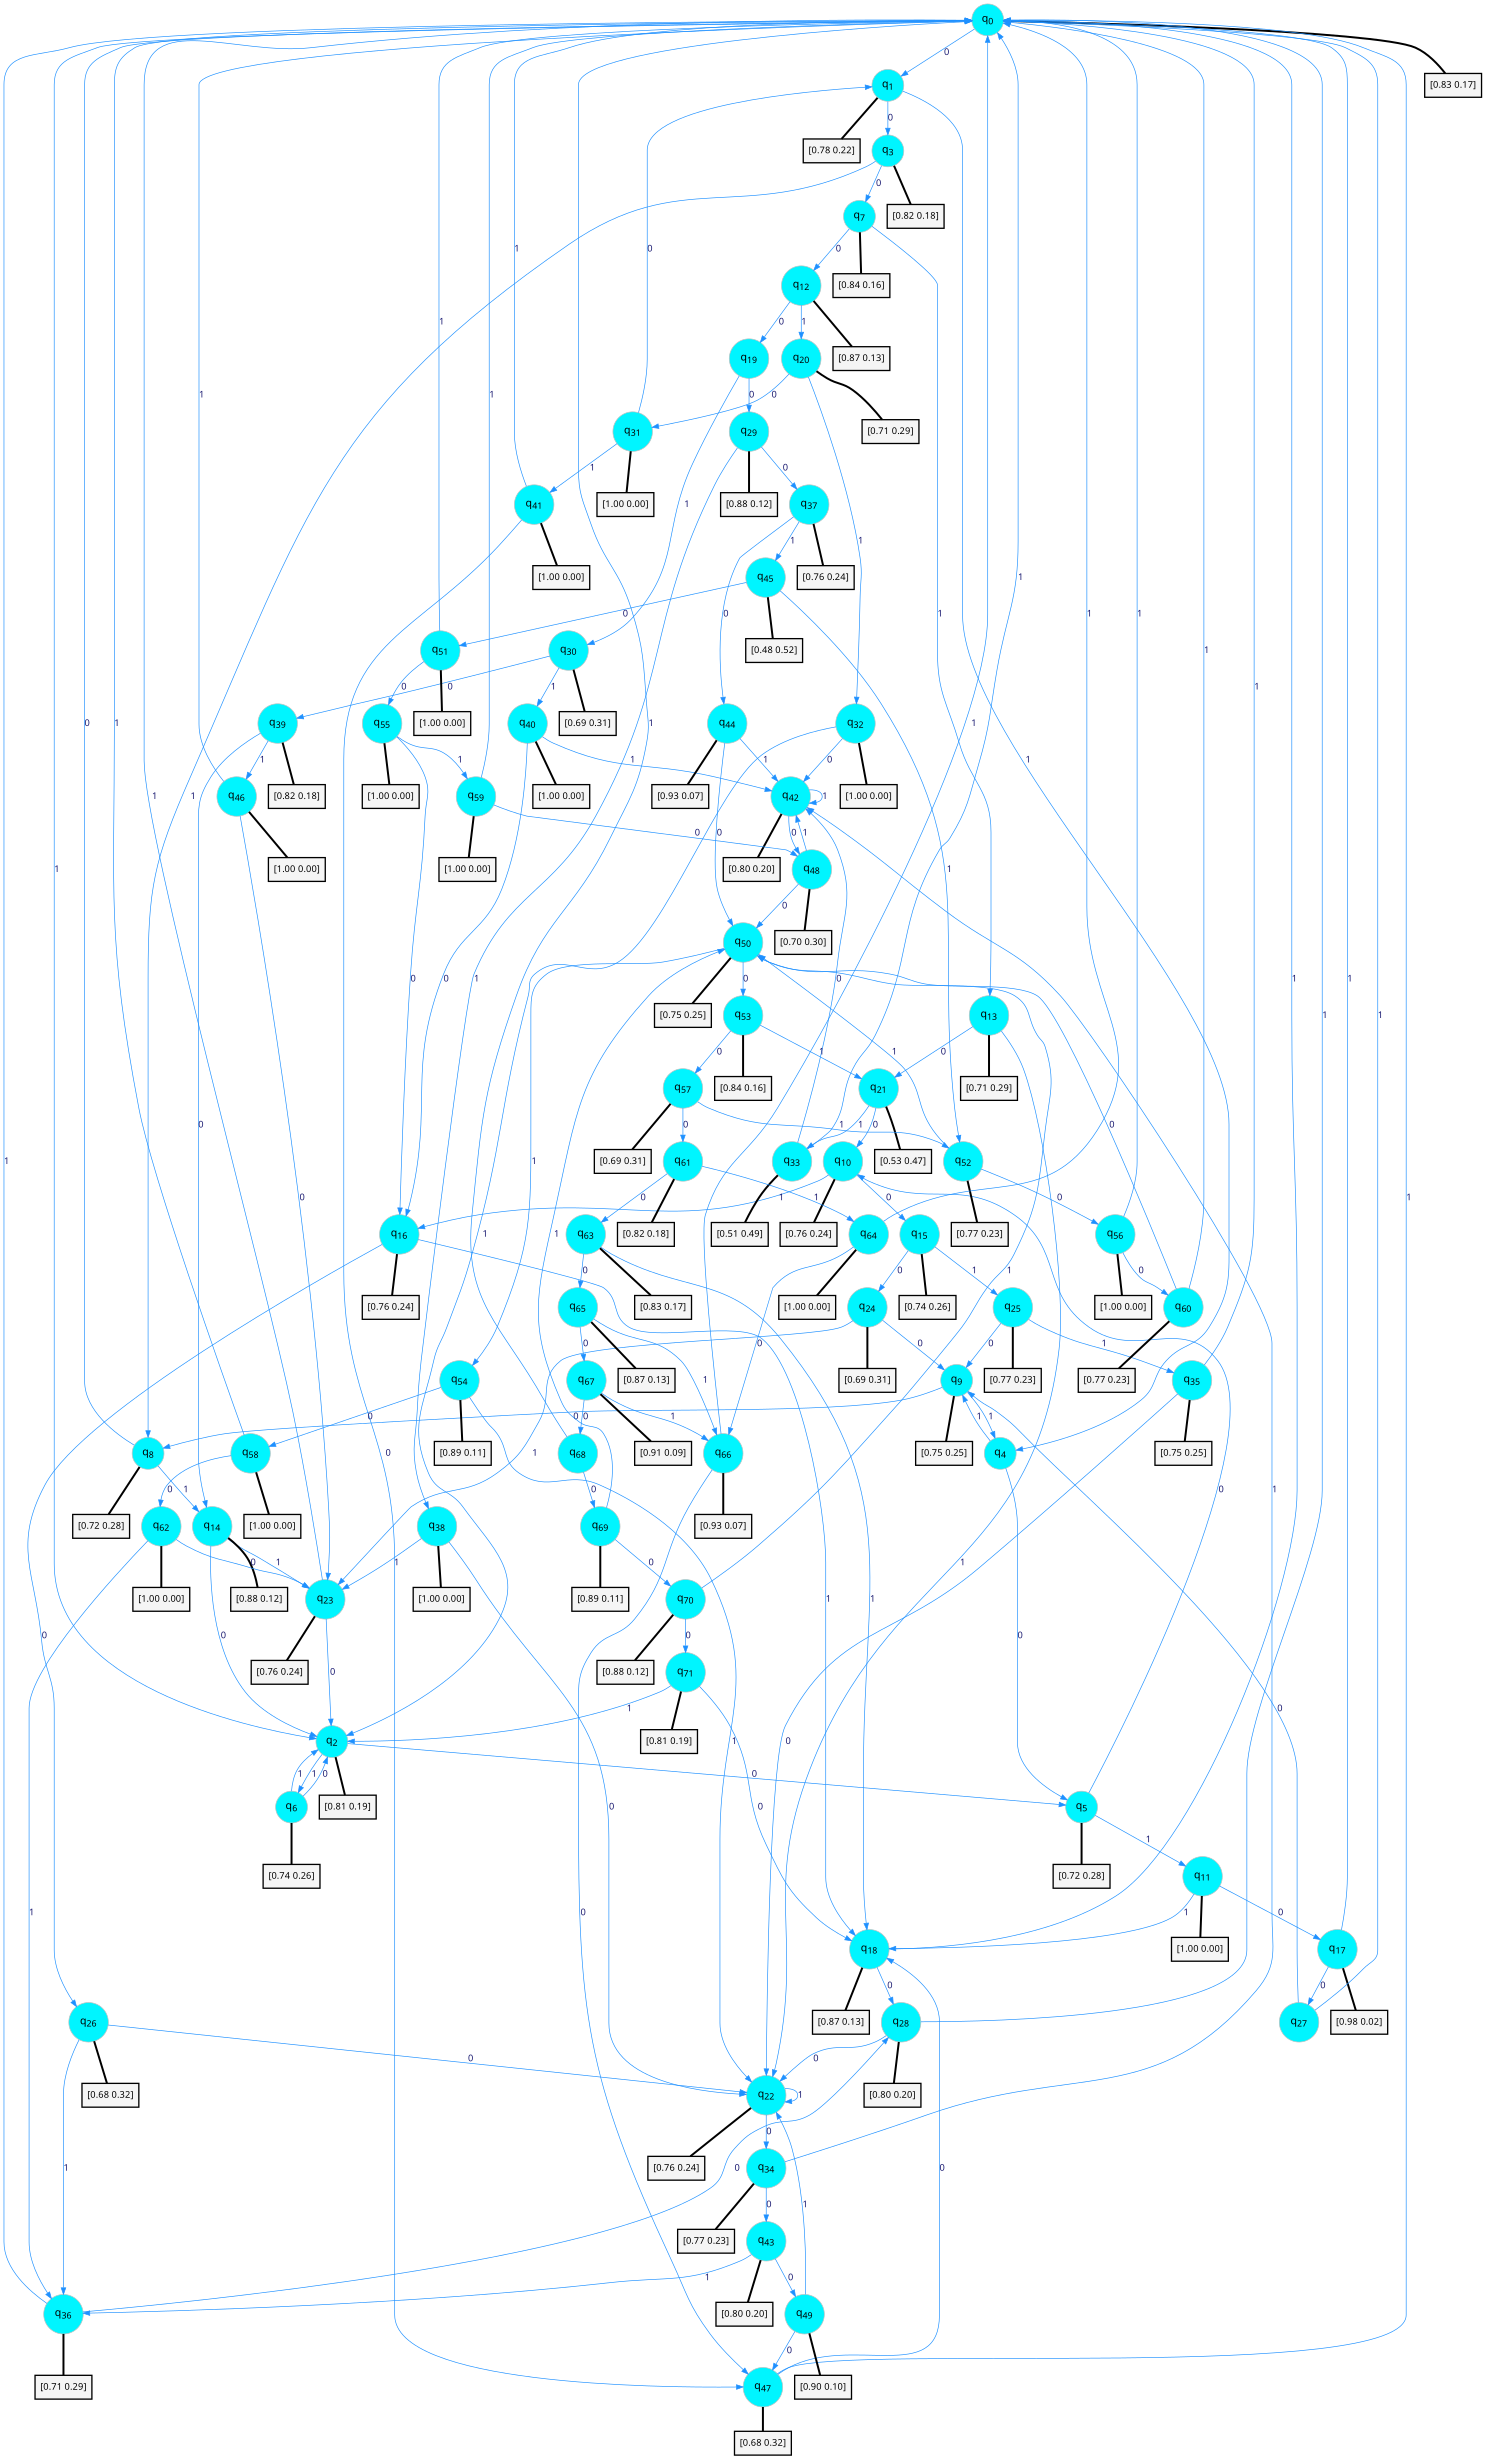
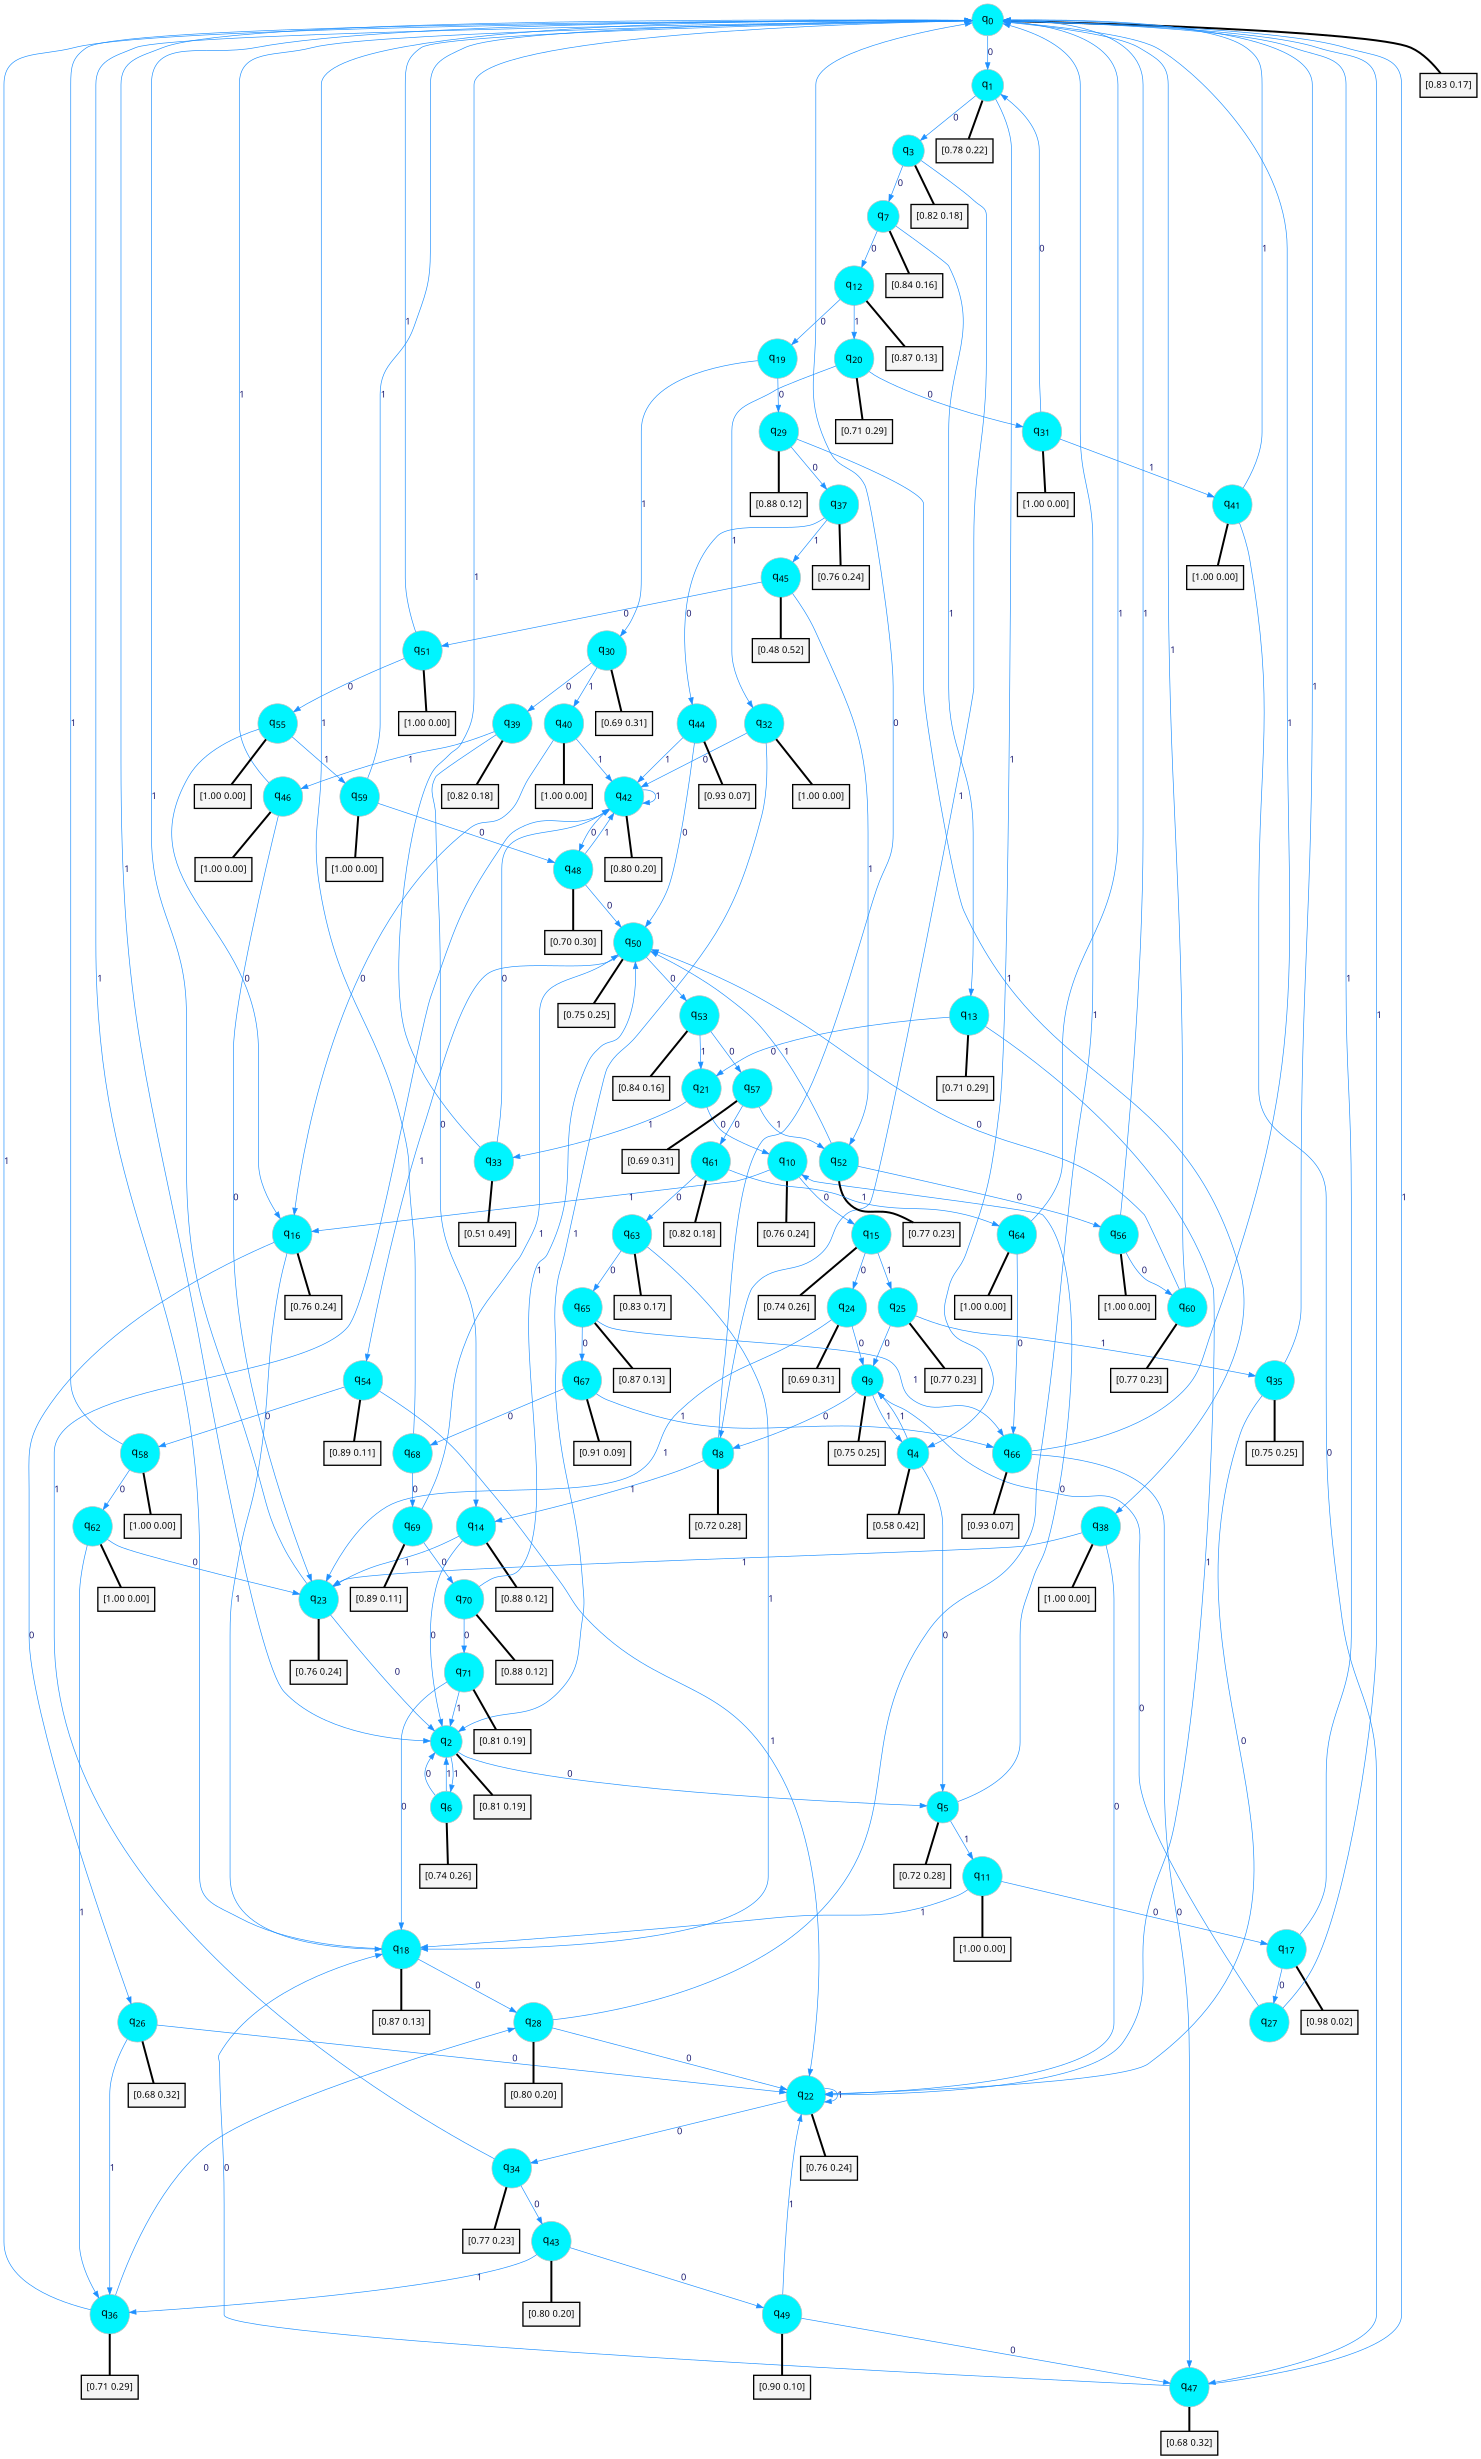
(903, 1161) -> none
none -> (896, 1526)
